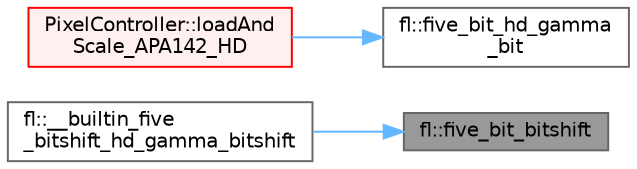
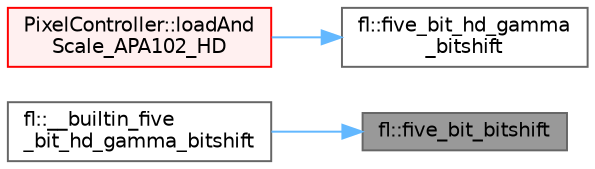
(160, 37) -> (140, 37)
(506, 37) -> (465, 37)
(160, 132) -> (140, 132)
